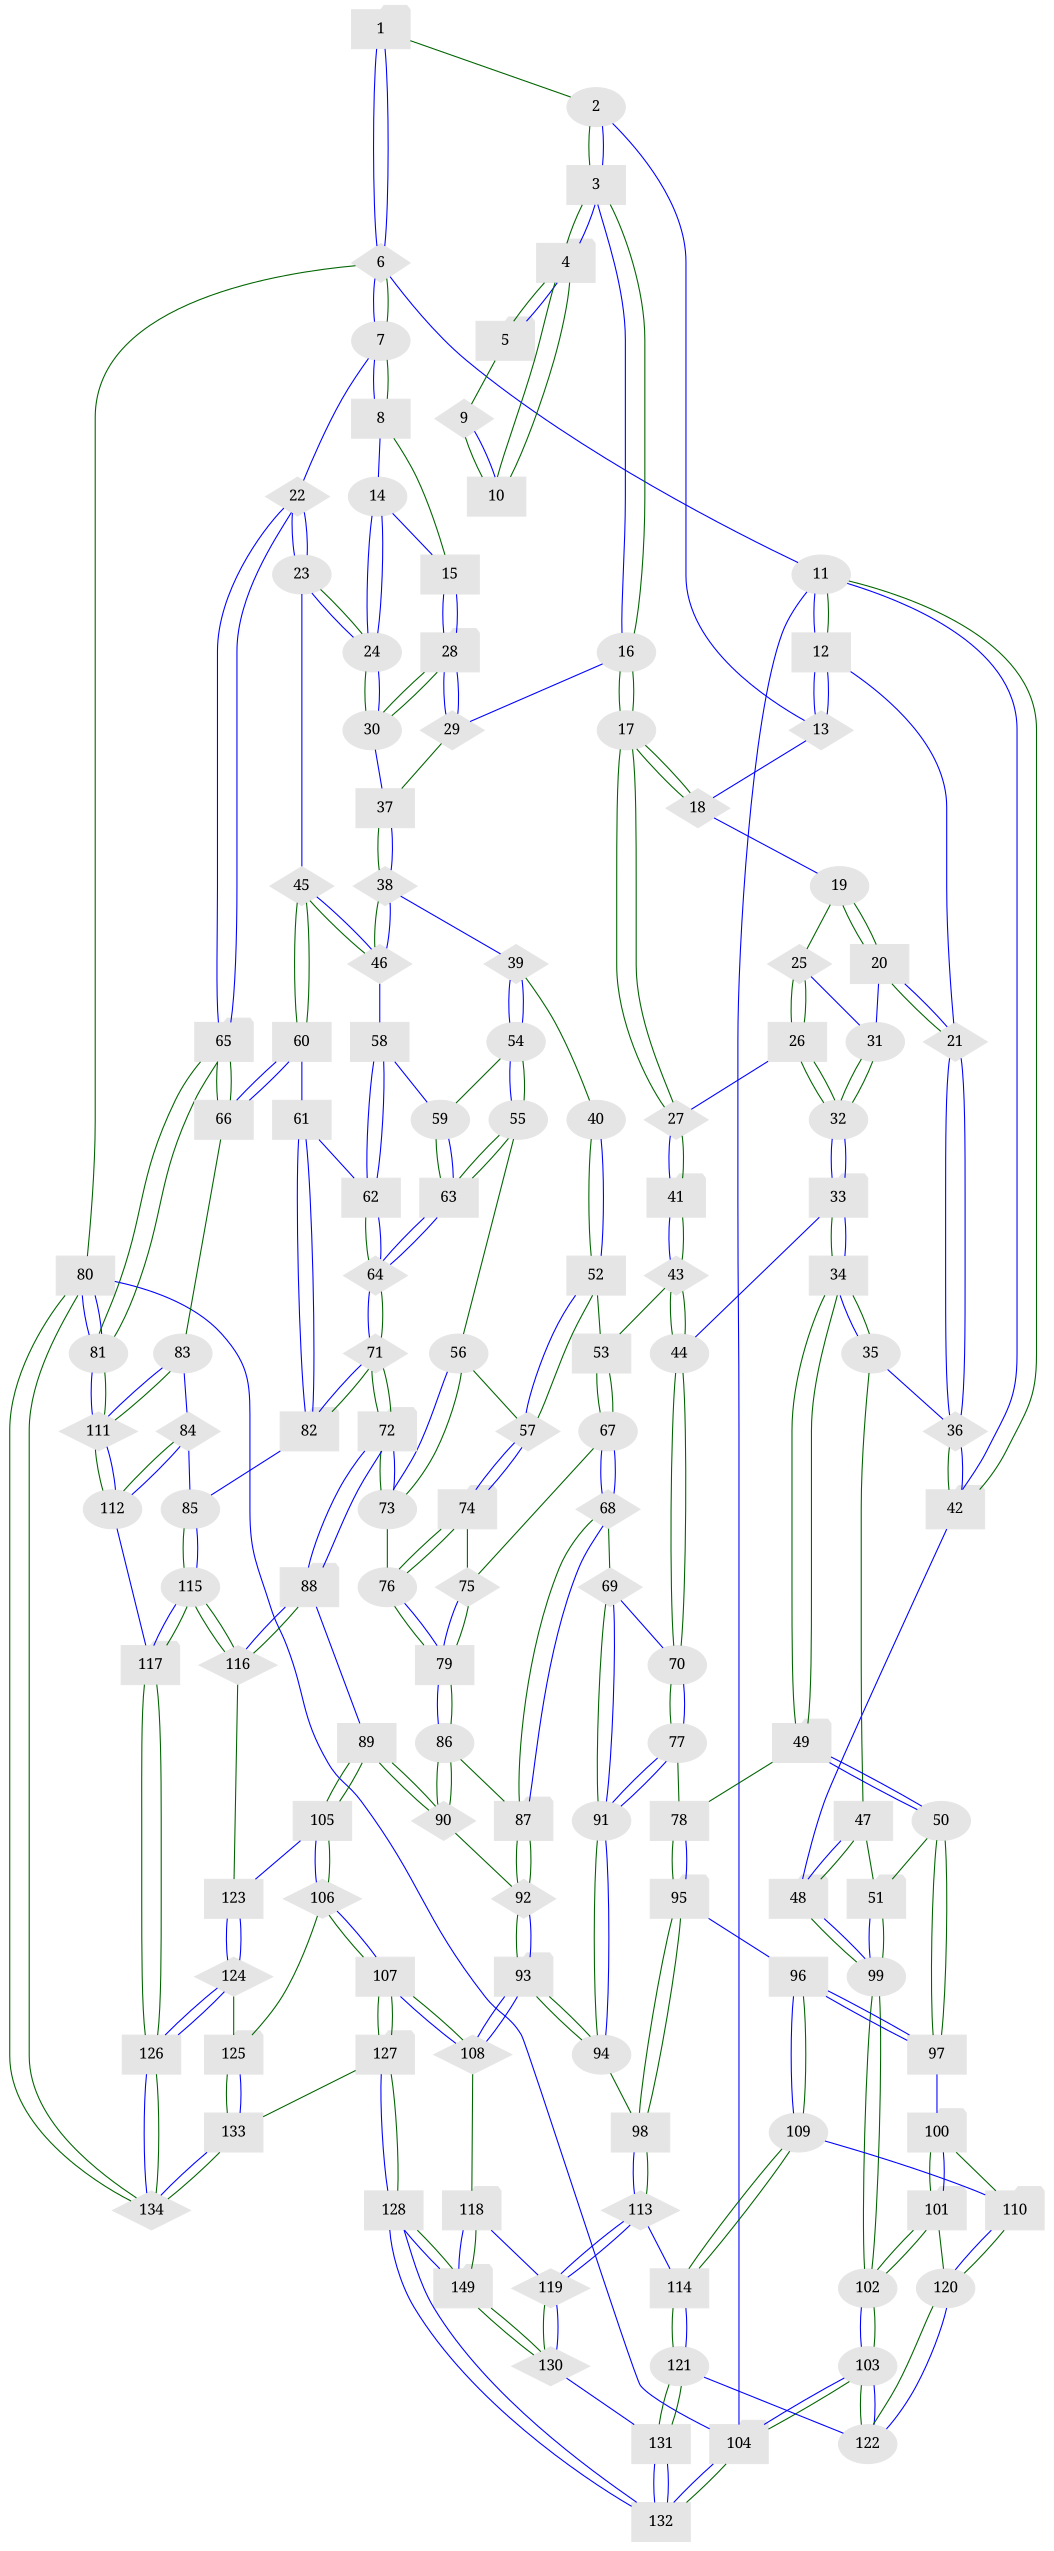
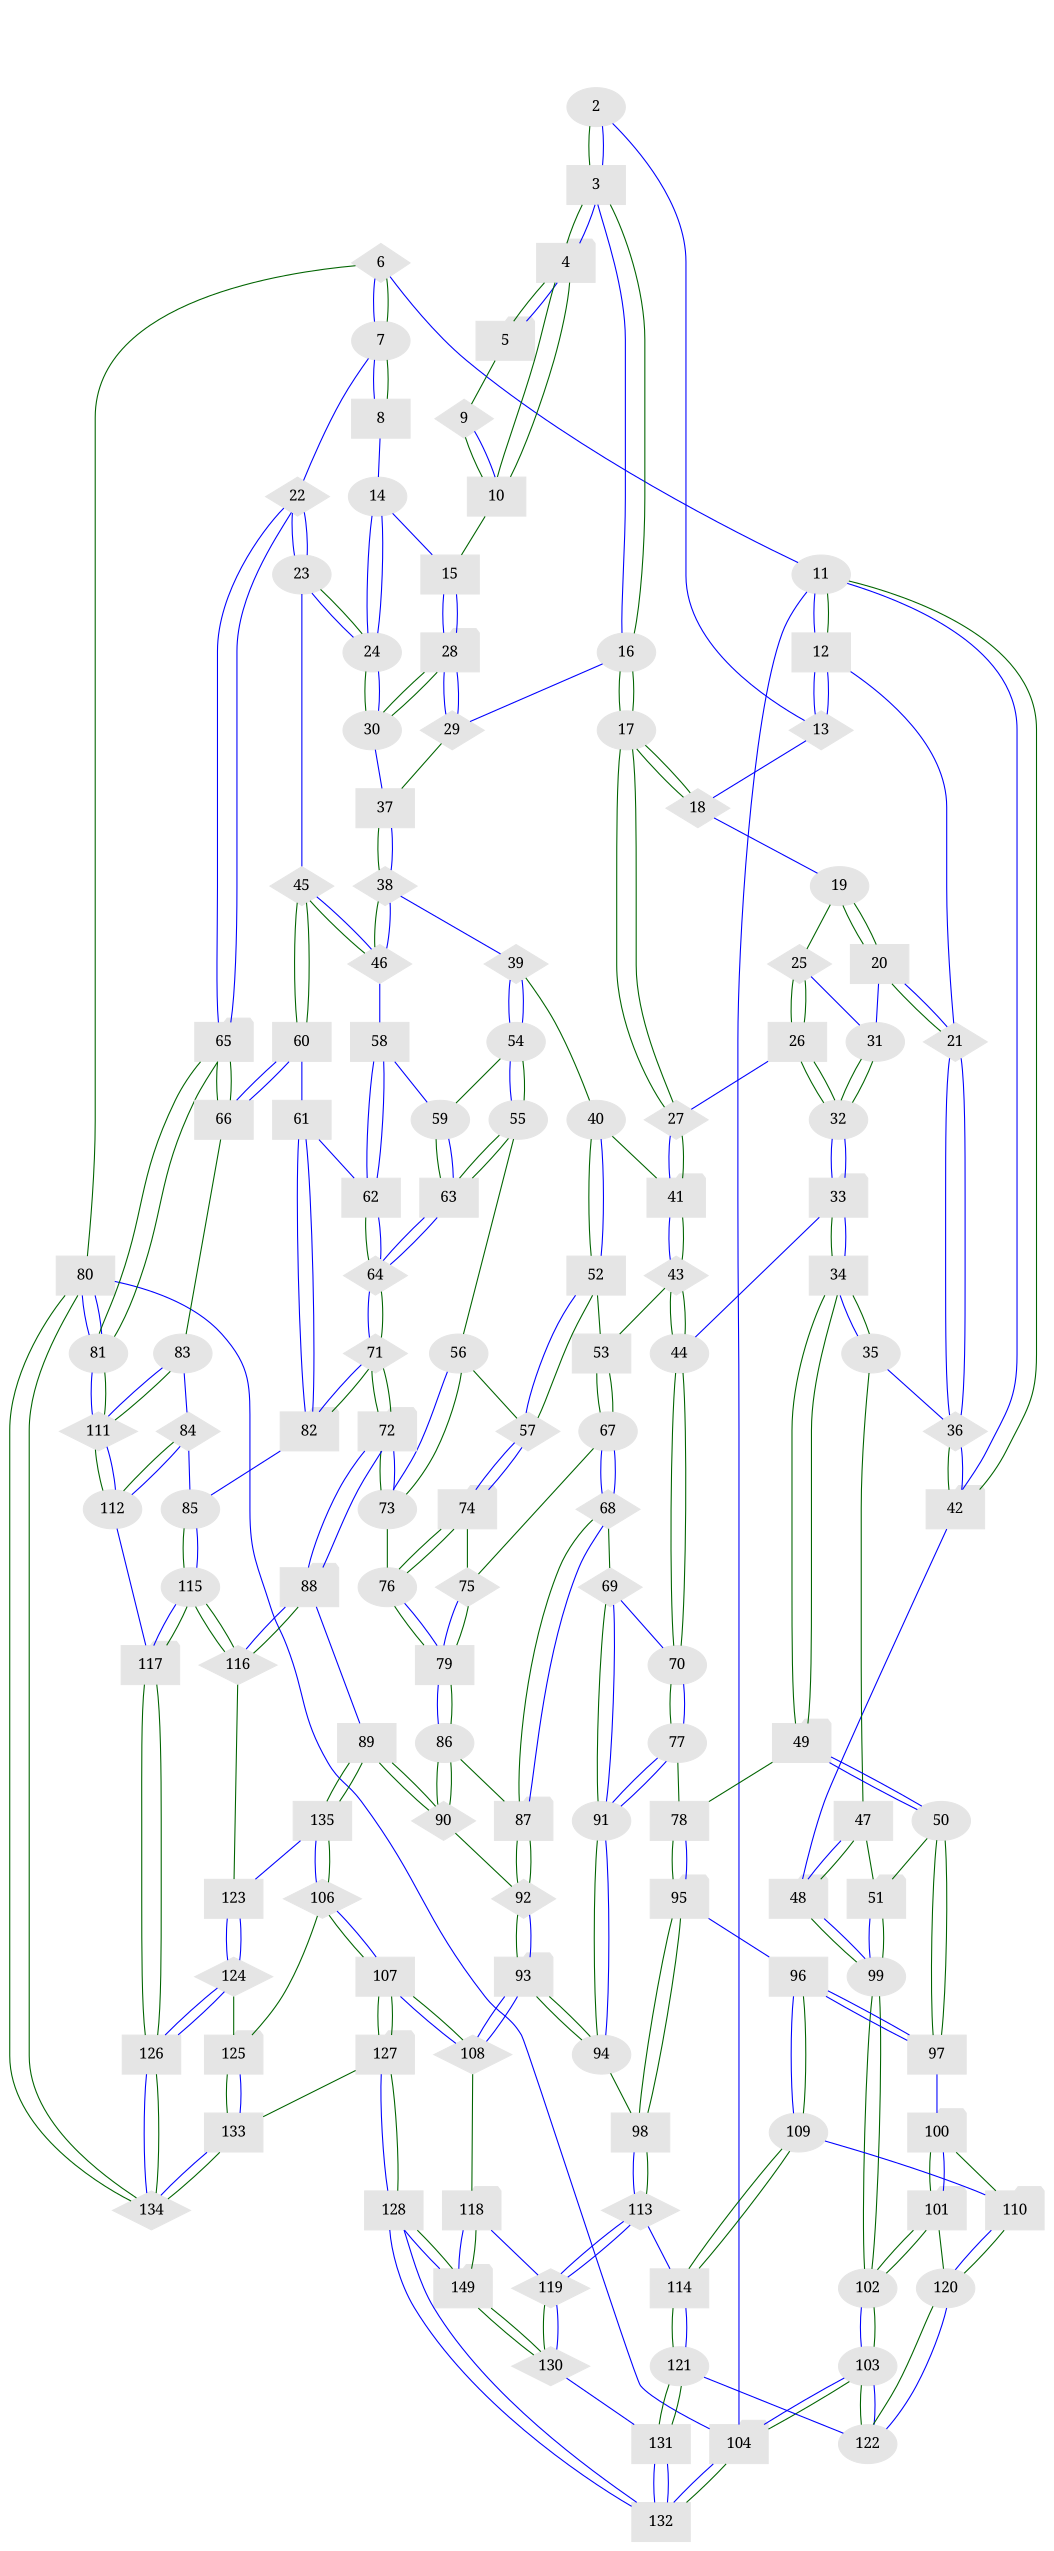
(381, 29) -> none
(424, 494) -> (473, 536)
none -> (634, 1157)
(322, 1821) -> (322, 1821)
